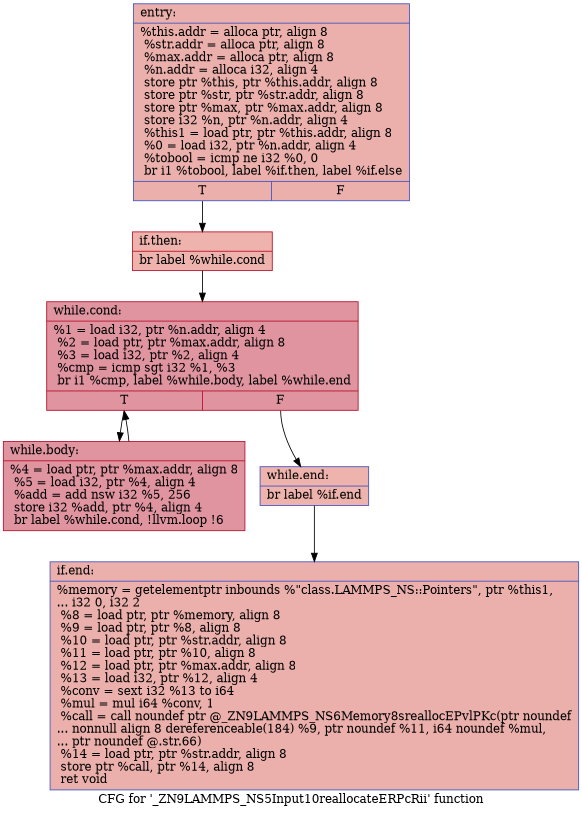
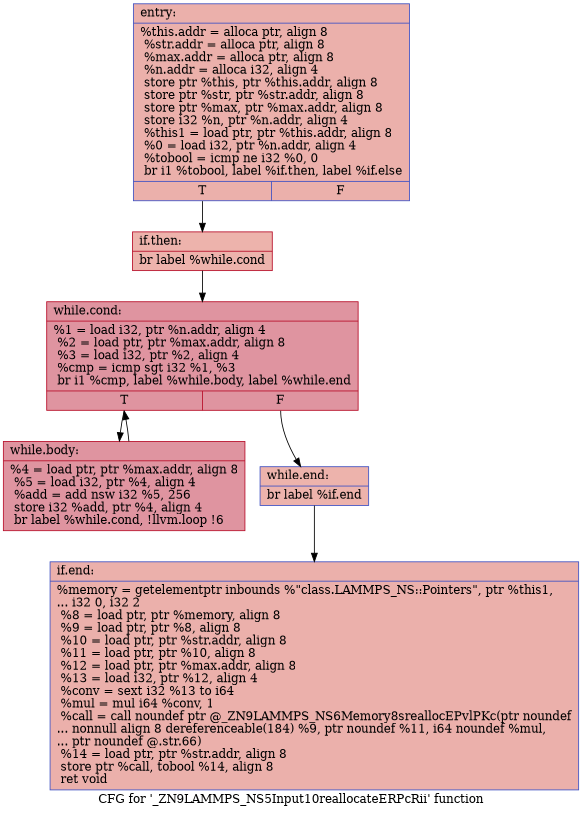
(156, 767) -> (165, 767)
